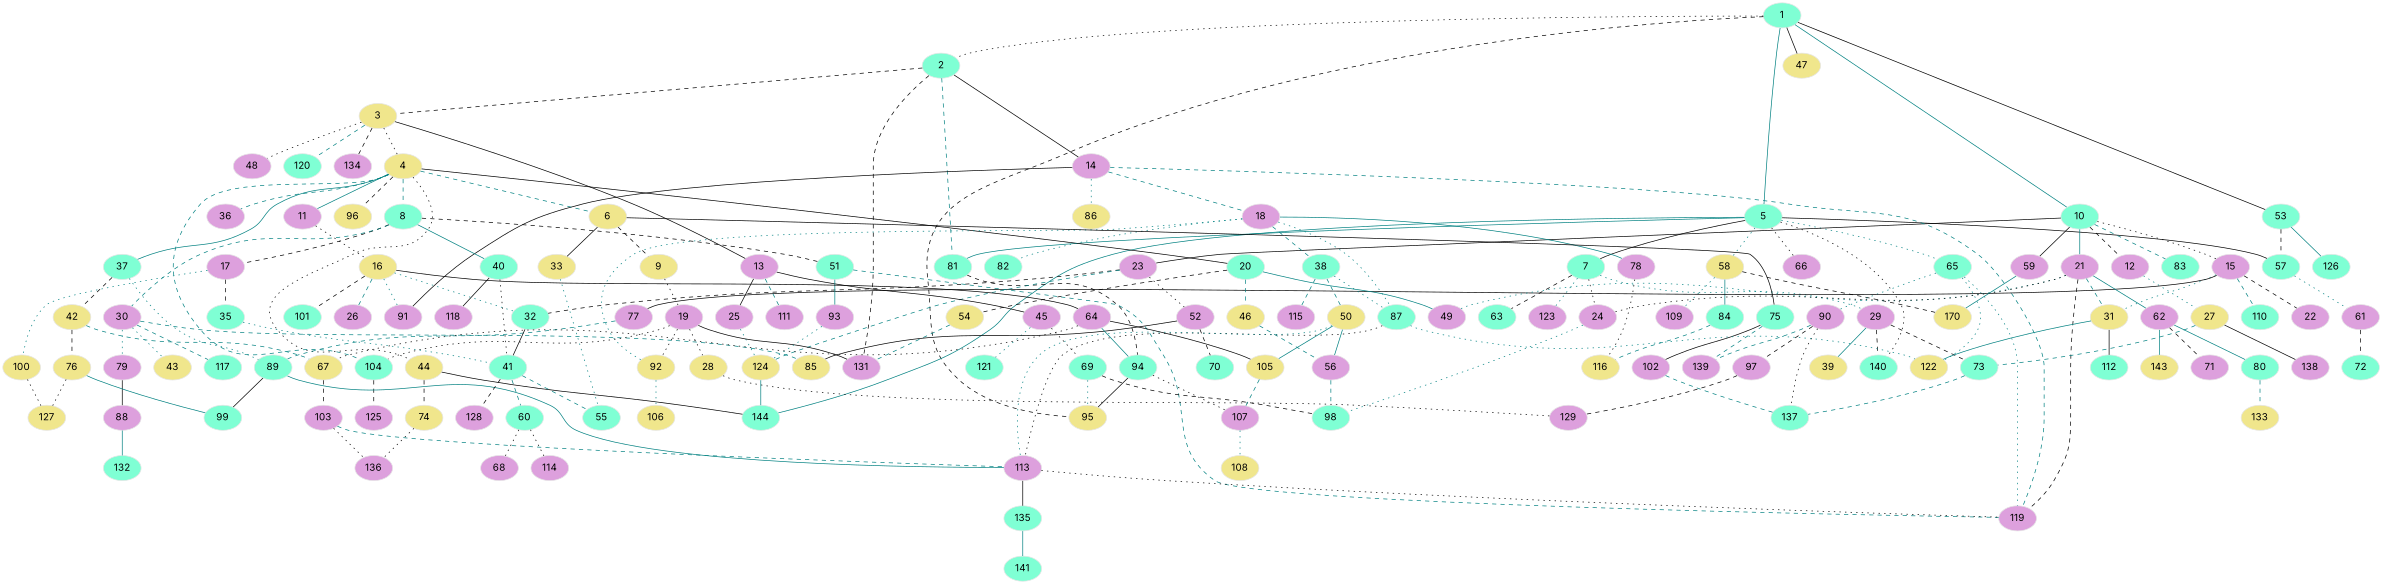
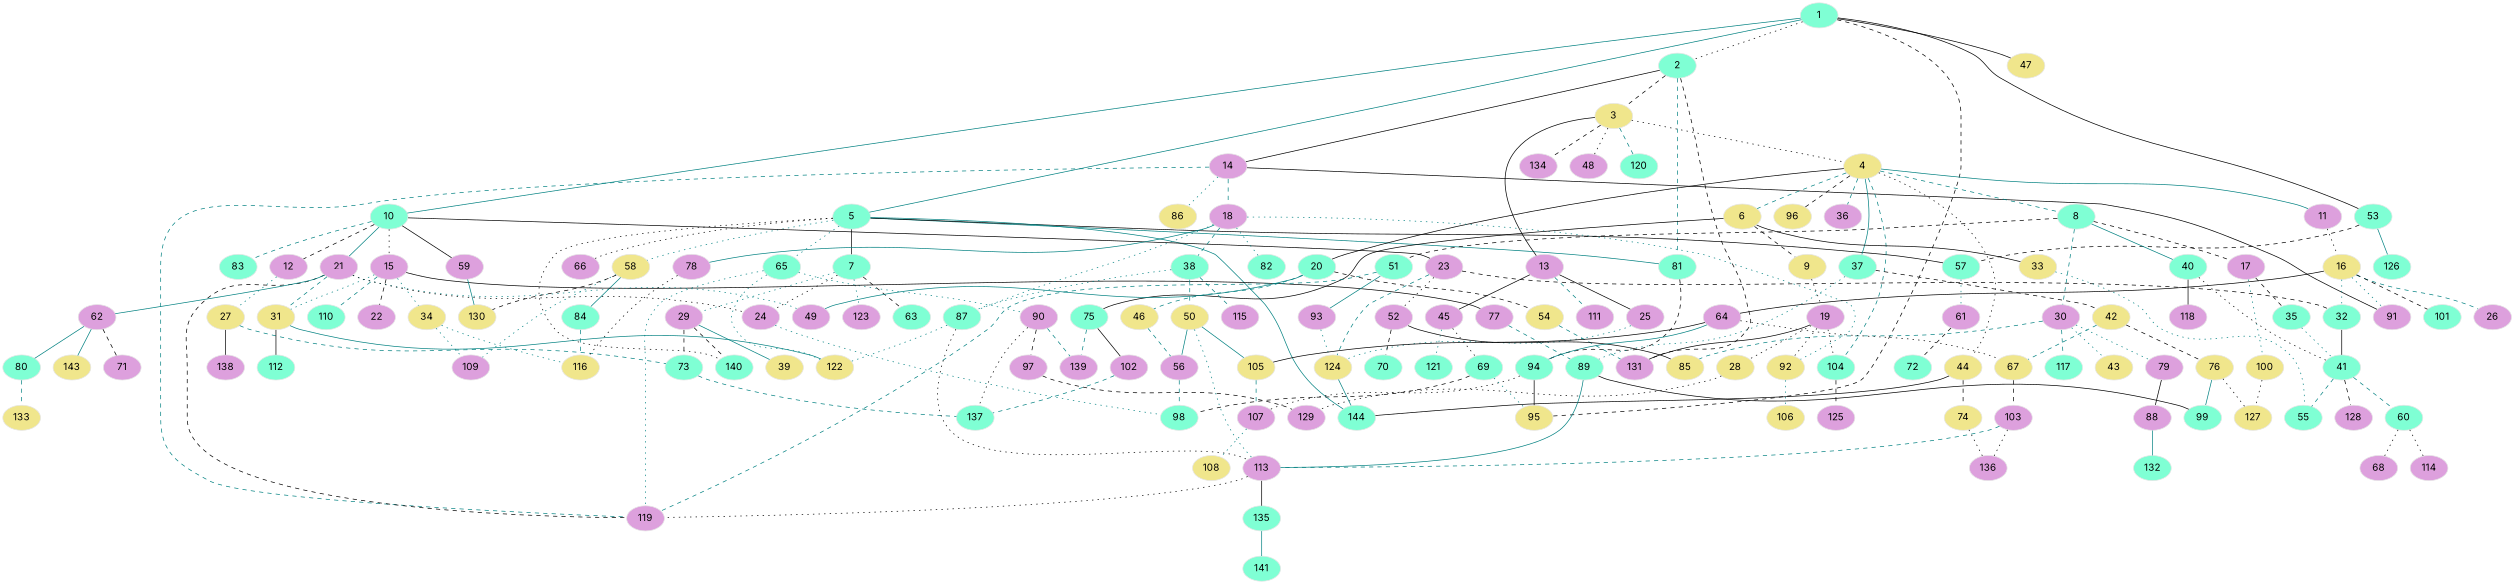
none -> (427, 317)
(1953, 317) -> (477, 317)
